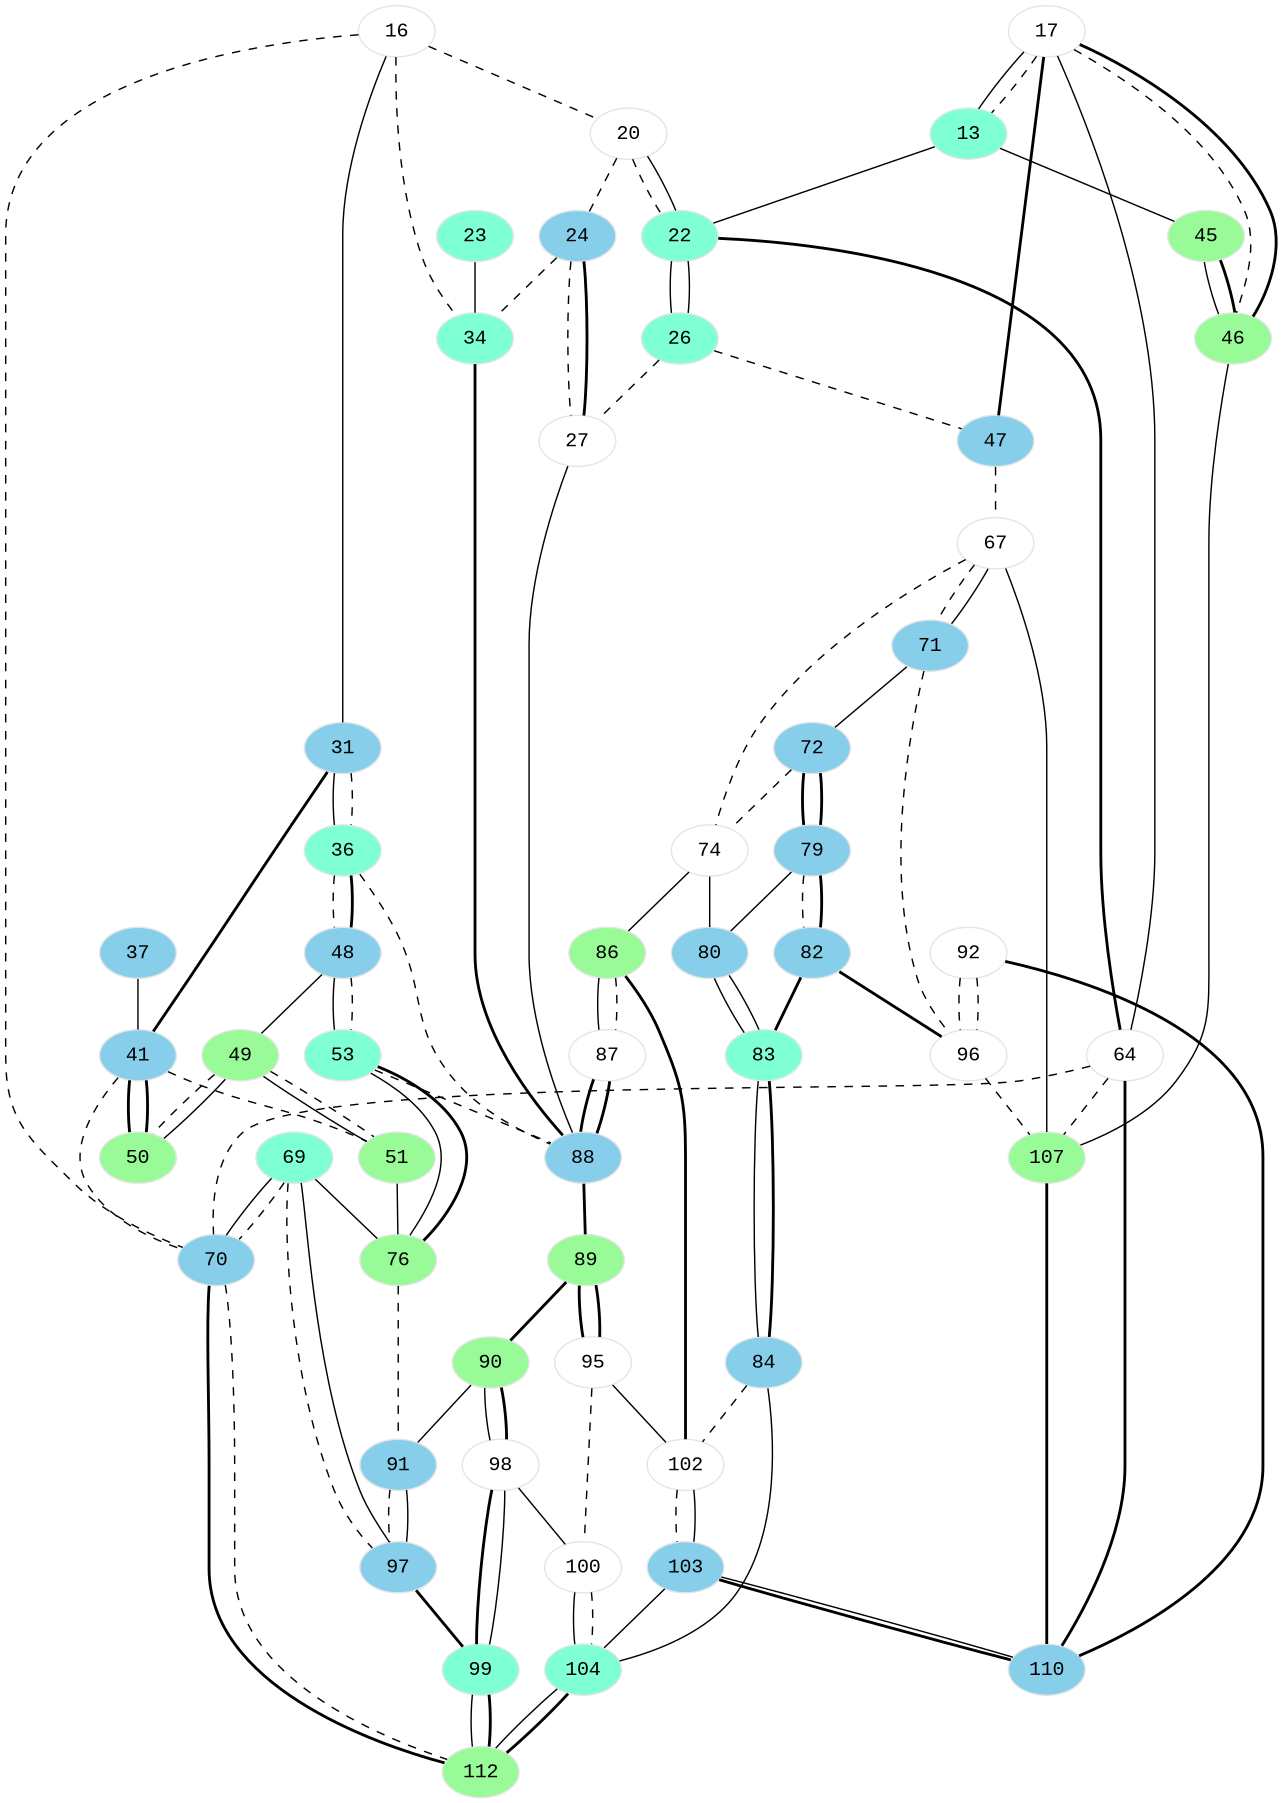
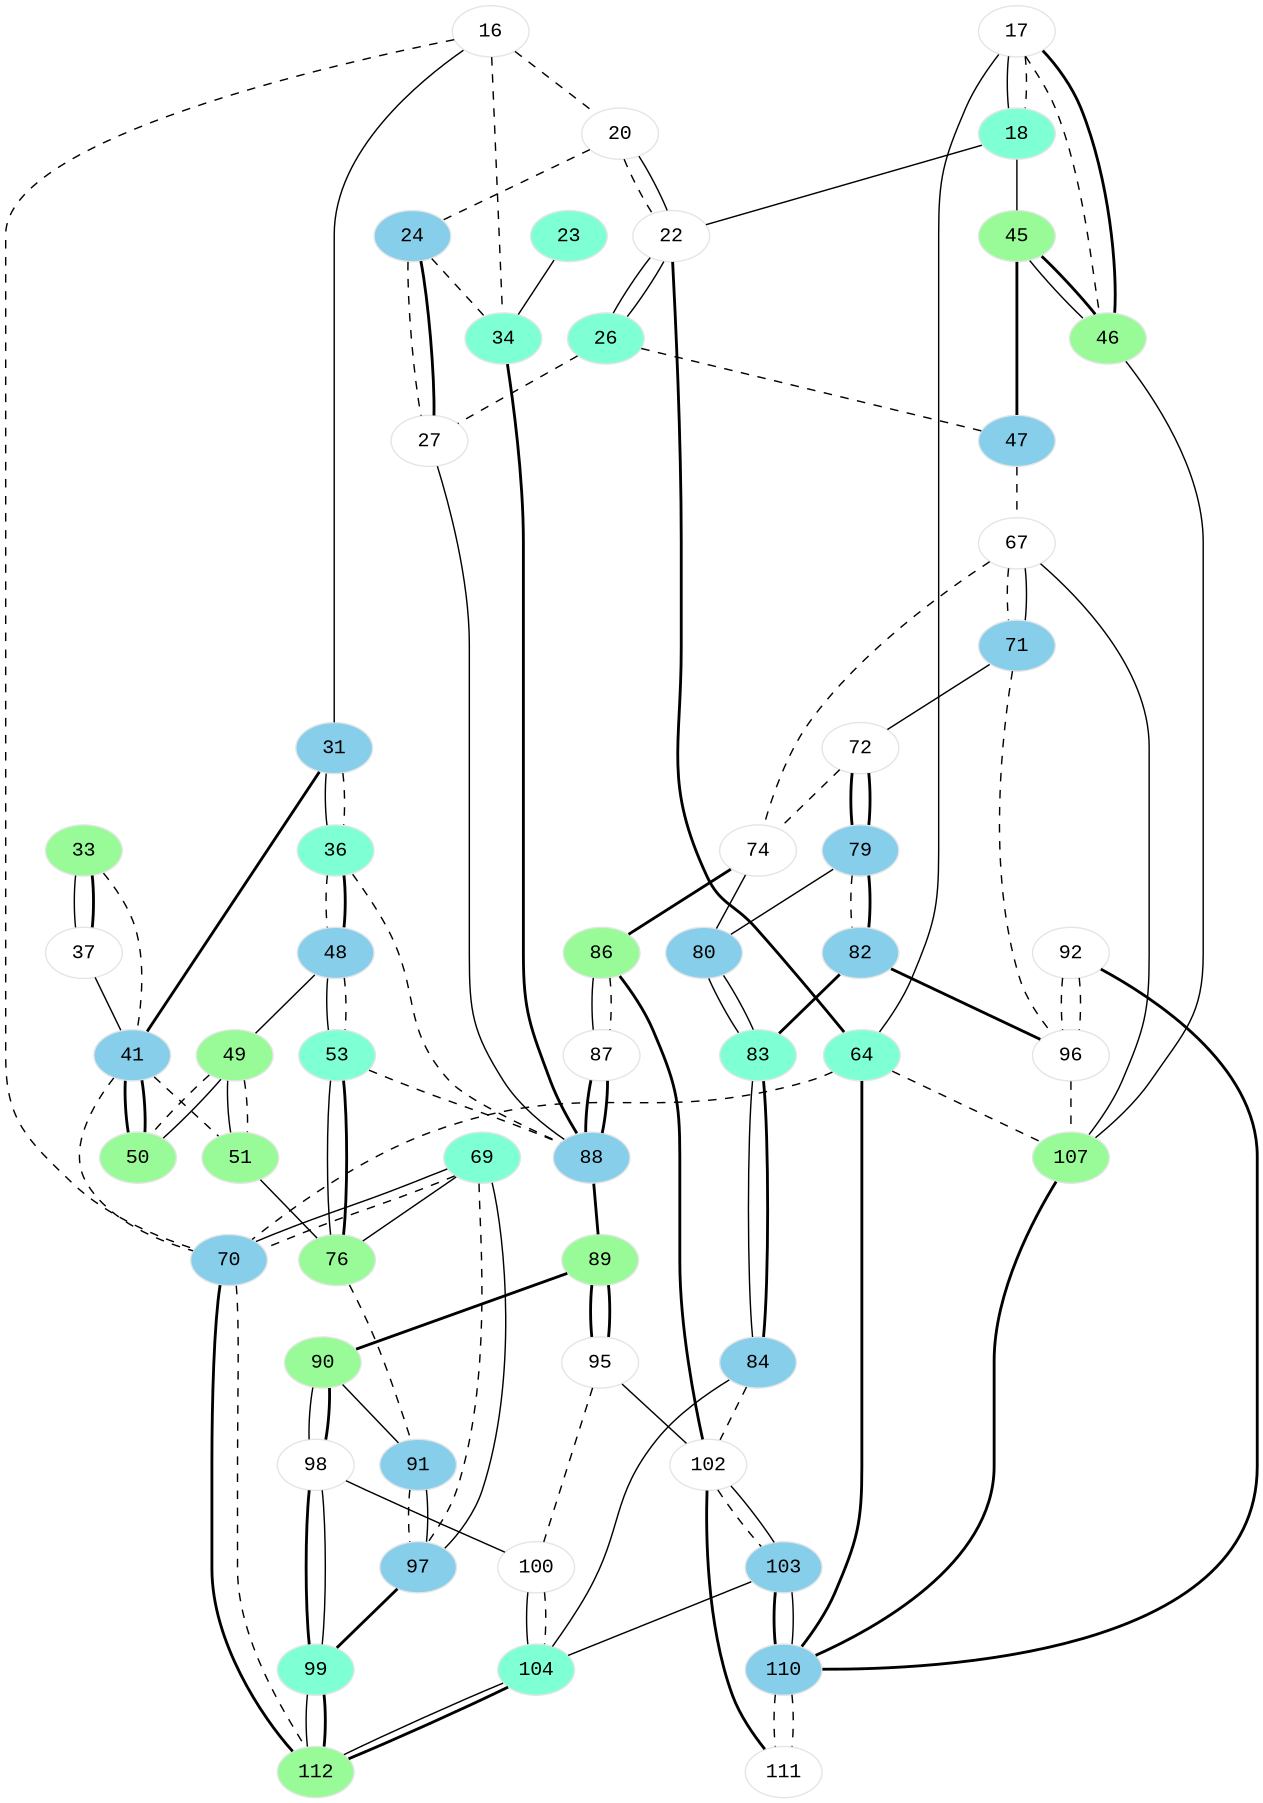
(969, 134) -> (1017, 134)
(680, 236) -> (671, 236)
(1021, 236) -> (1017, 338)
(812, 748) -> (860, 748)
none -> (84, 850)
(659, 902) -> (680, 902)
(138, 953) -> (84, 953)
(1125, 1055) -> (862, 1055)
none -> (784, 1772)
